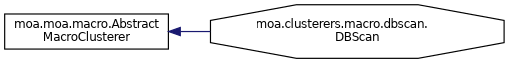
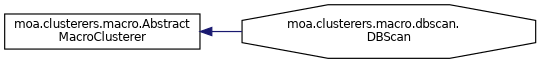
(87, 32) -> (102, 32)
